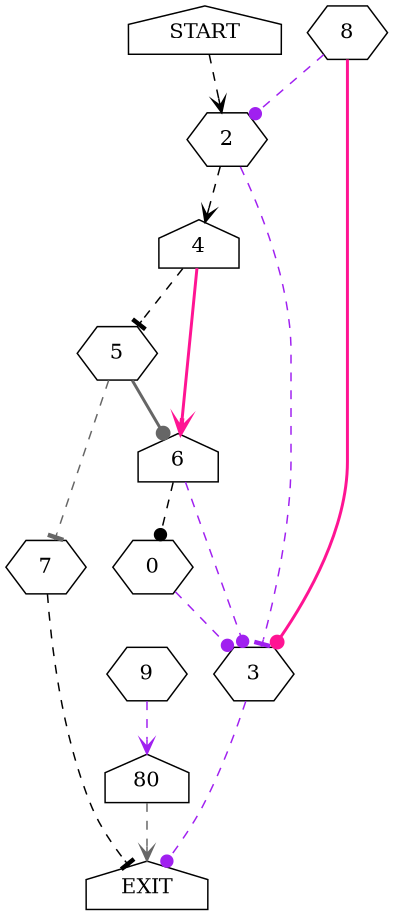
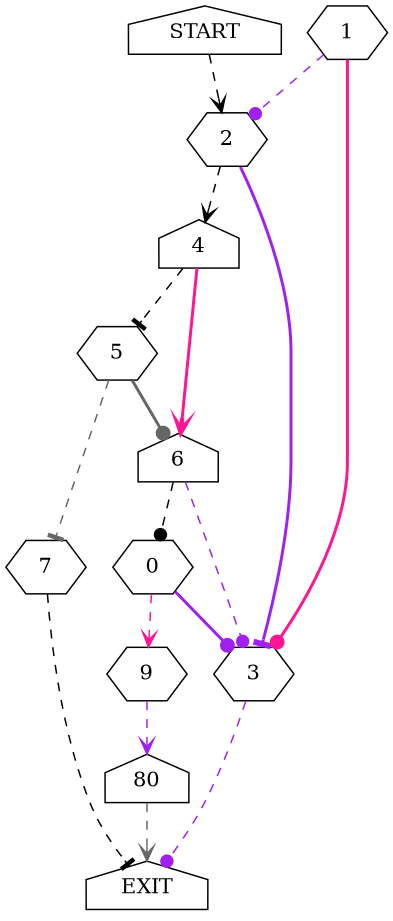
(347, 33) -> (347, 33)
(291, 400) -> (291, 400)
none -> (150, 613)
(199, 616) -> (199, 616)
